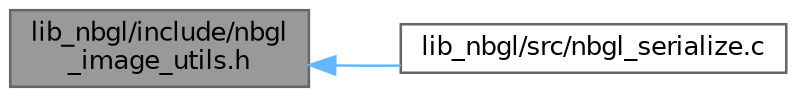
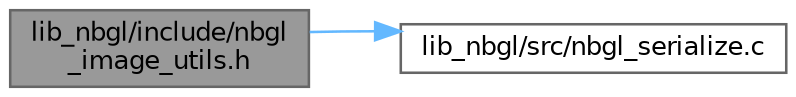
(368, 66) -> (342, 31)
